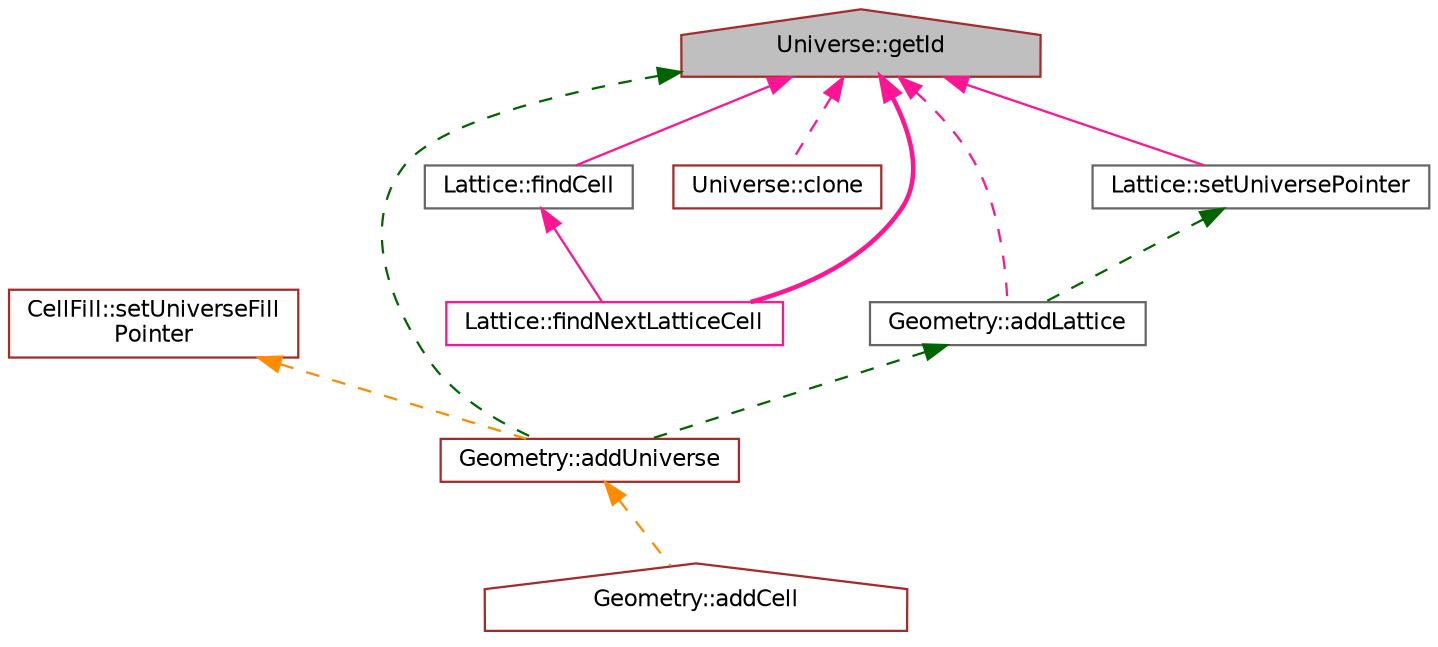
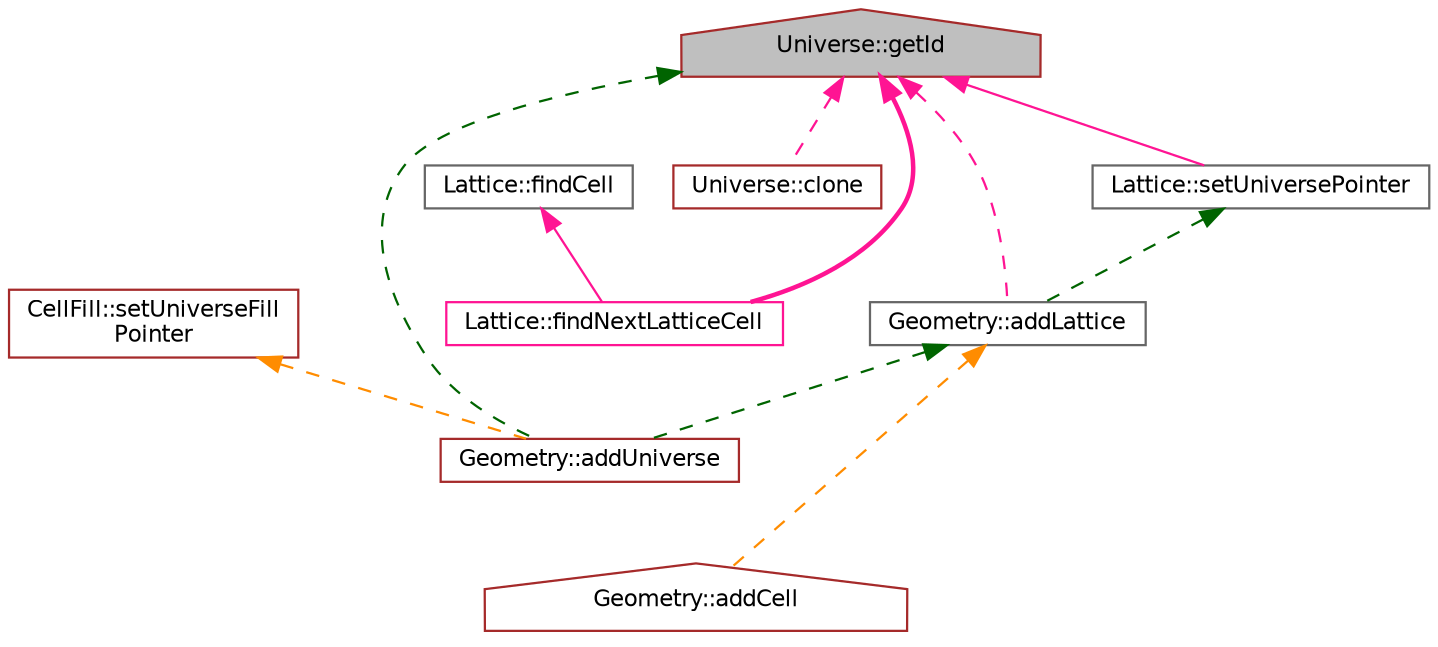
(673, 126) -> none
(645, 533) -> (850, 464)
